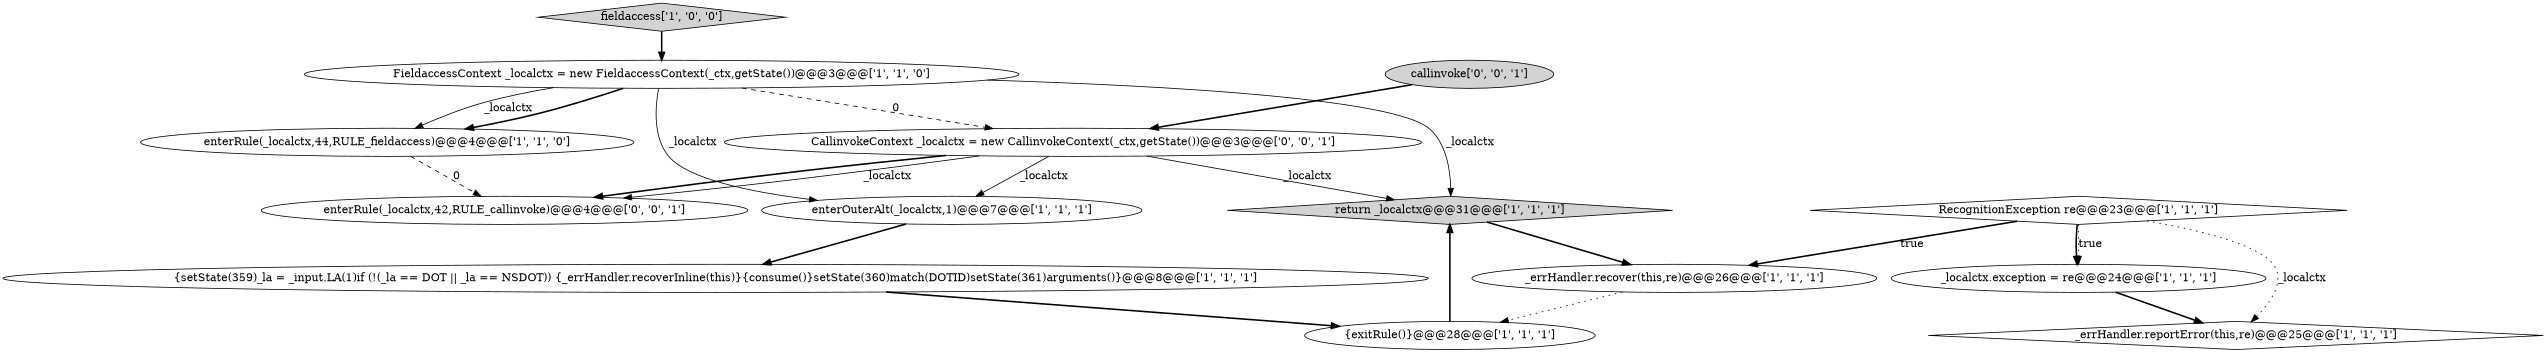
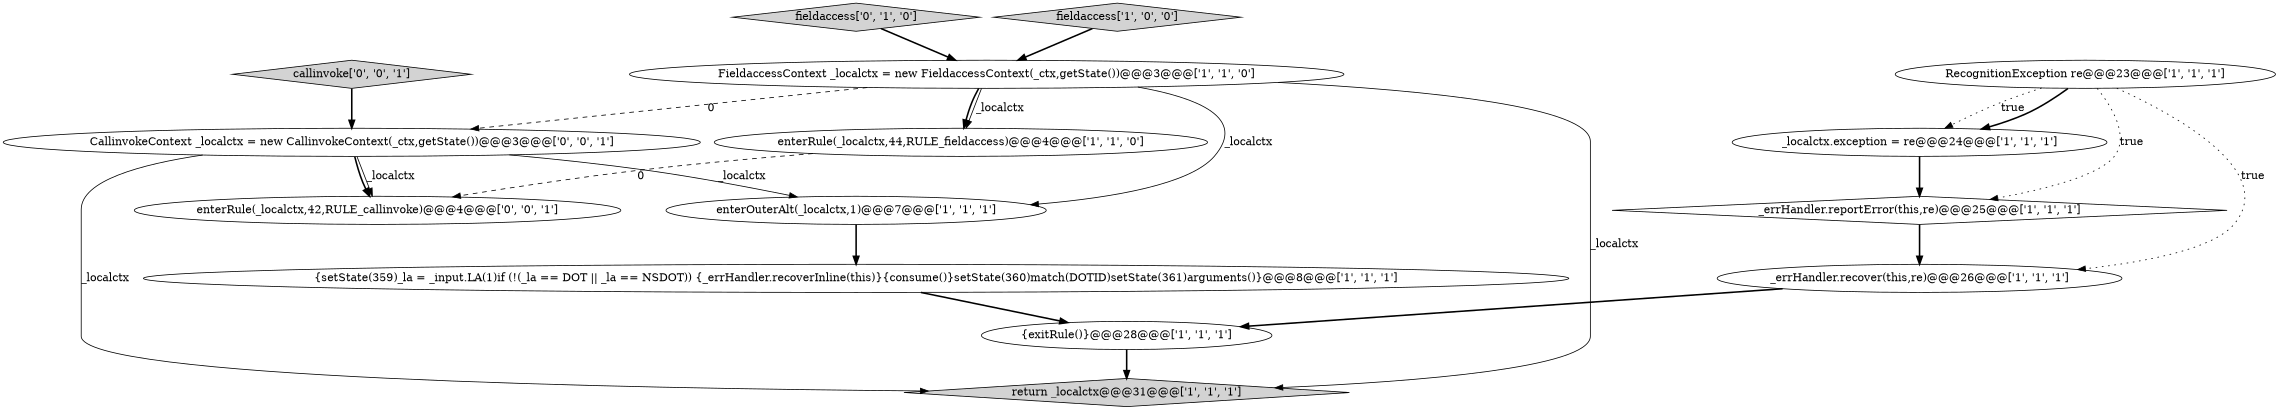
none -> (856, 17)
(1469, 74) -> (352, 74)
(2079, 210) -> (2085, 74)
(1555, 242) -> (1920, 240)
(1887, 243) -> (2244, 203)
(2302, 278) -> (2132, 142)
(1565, 306) -> (1516, 307)
